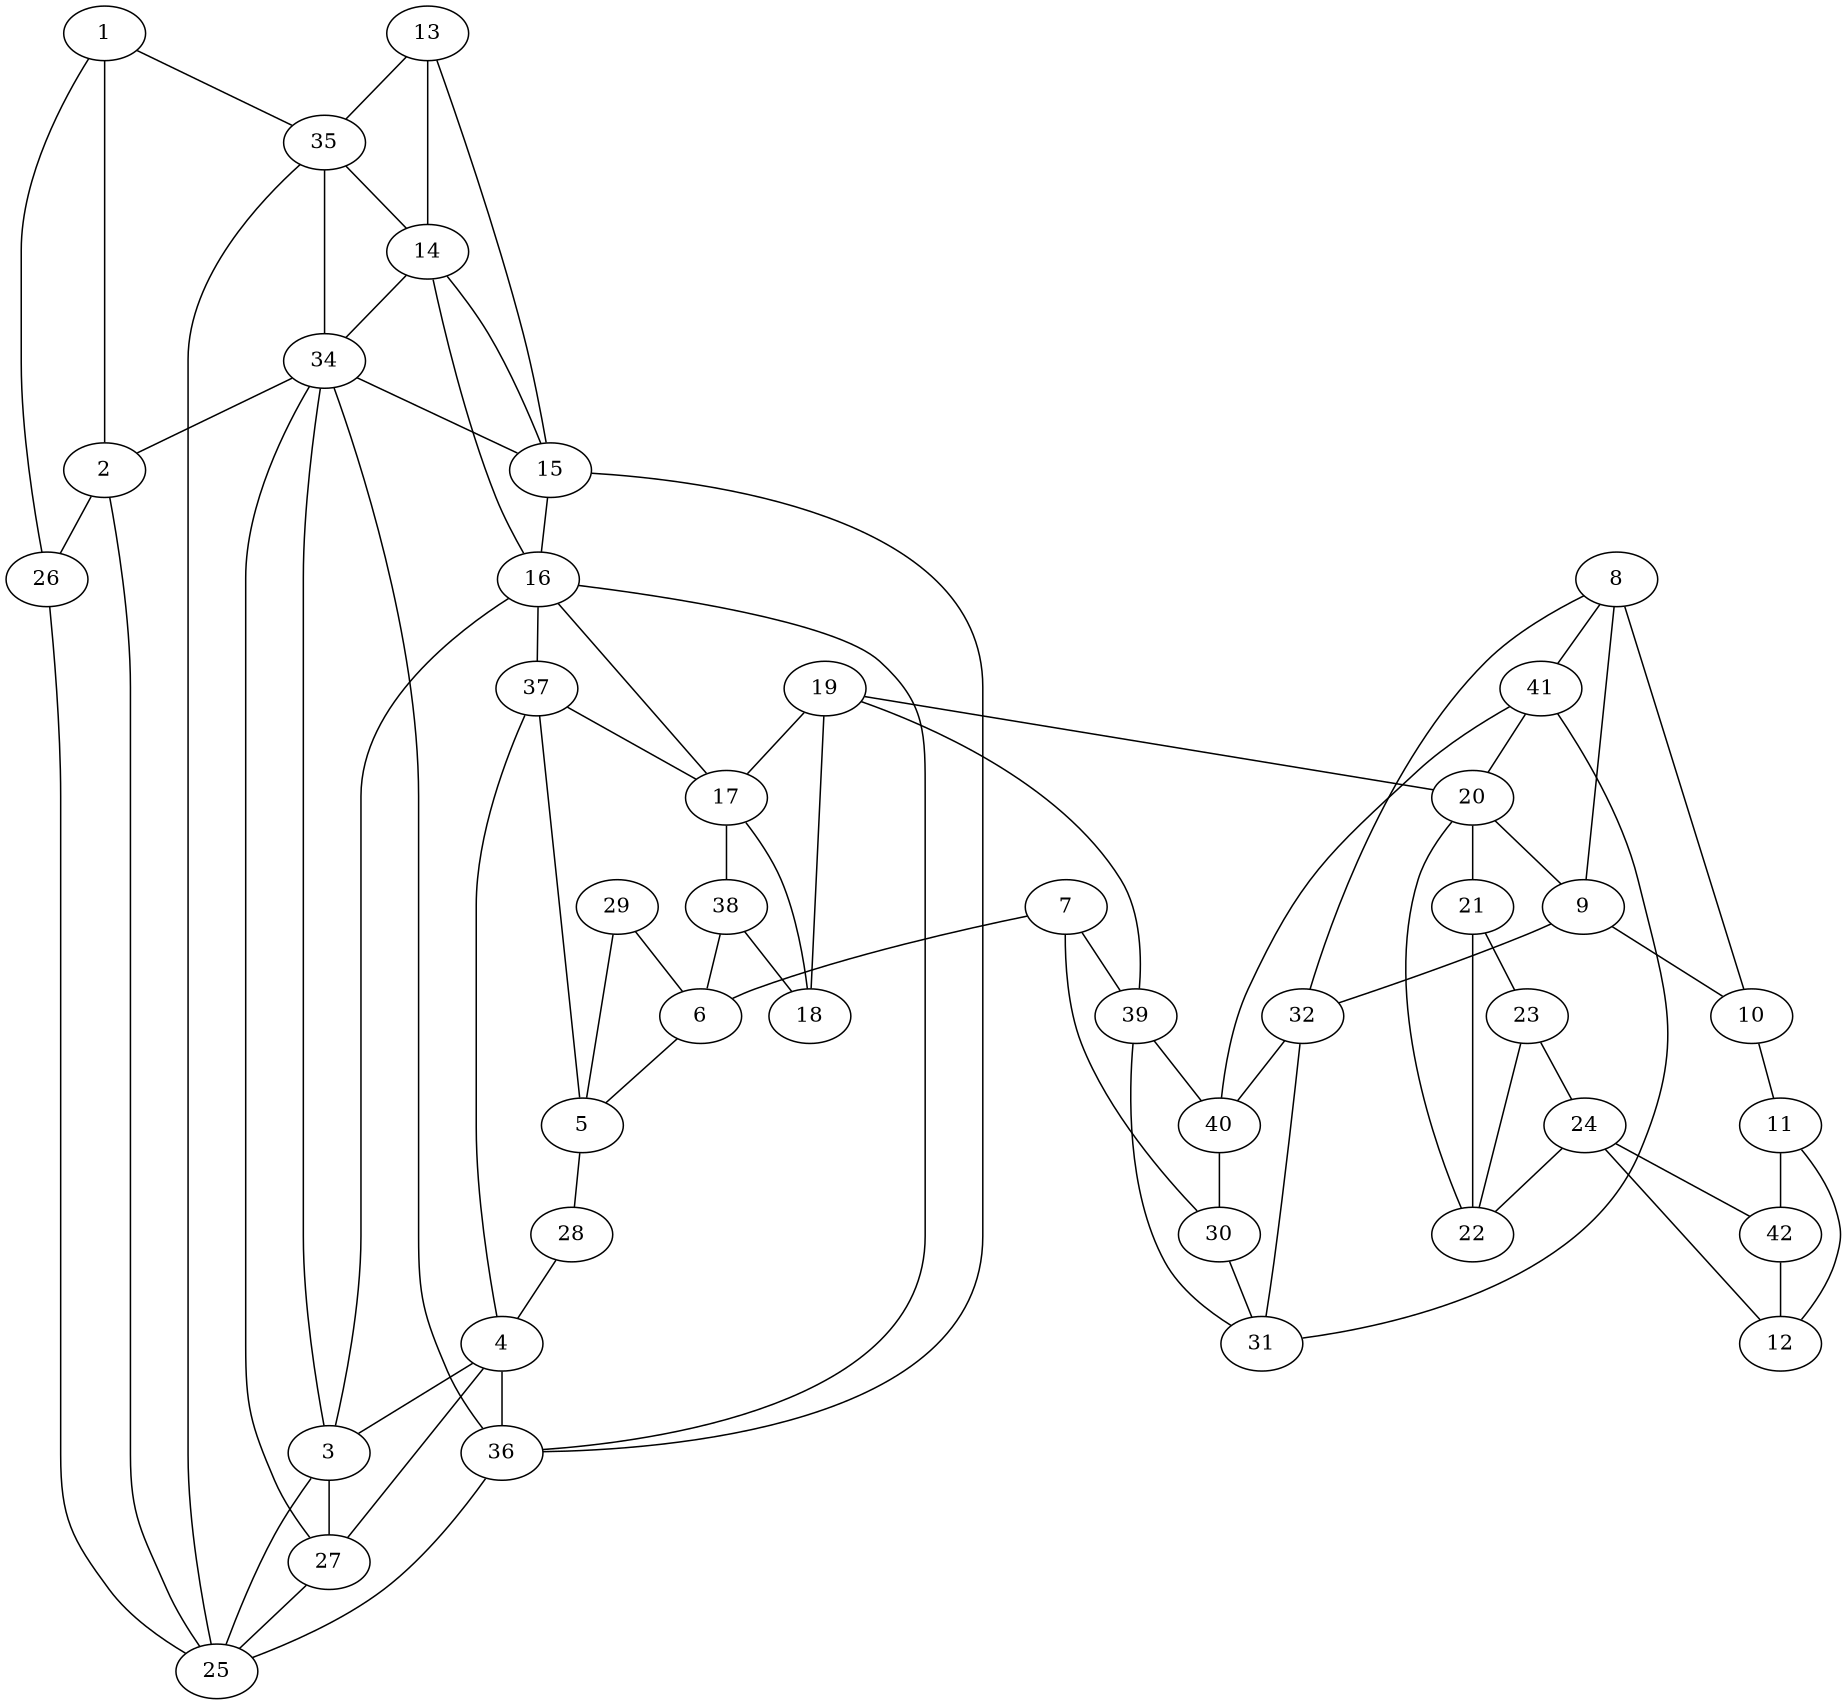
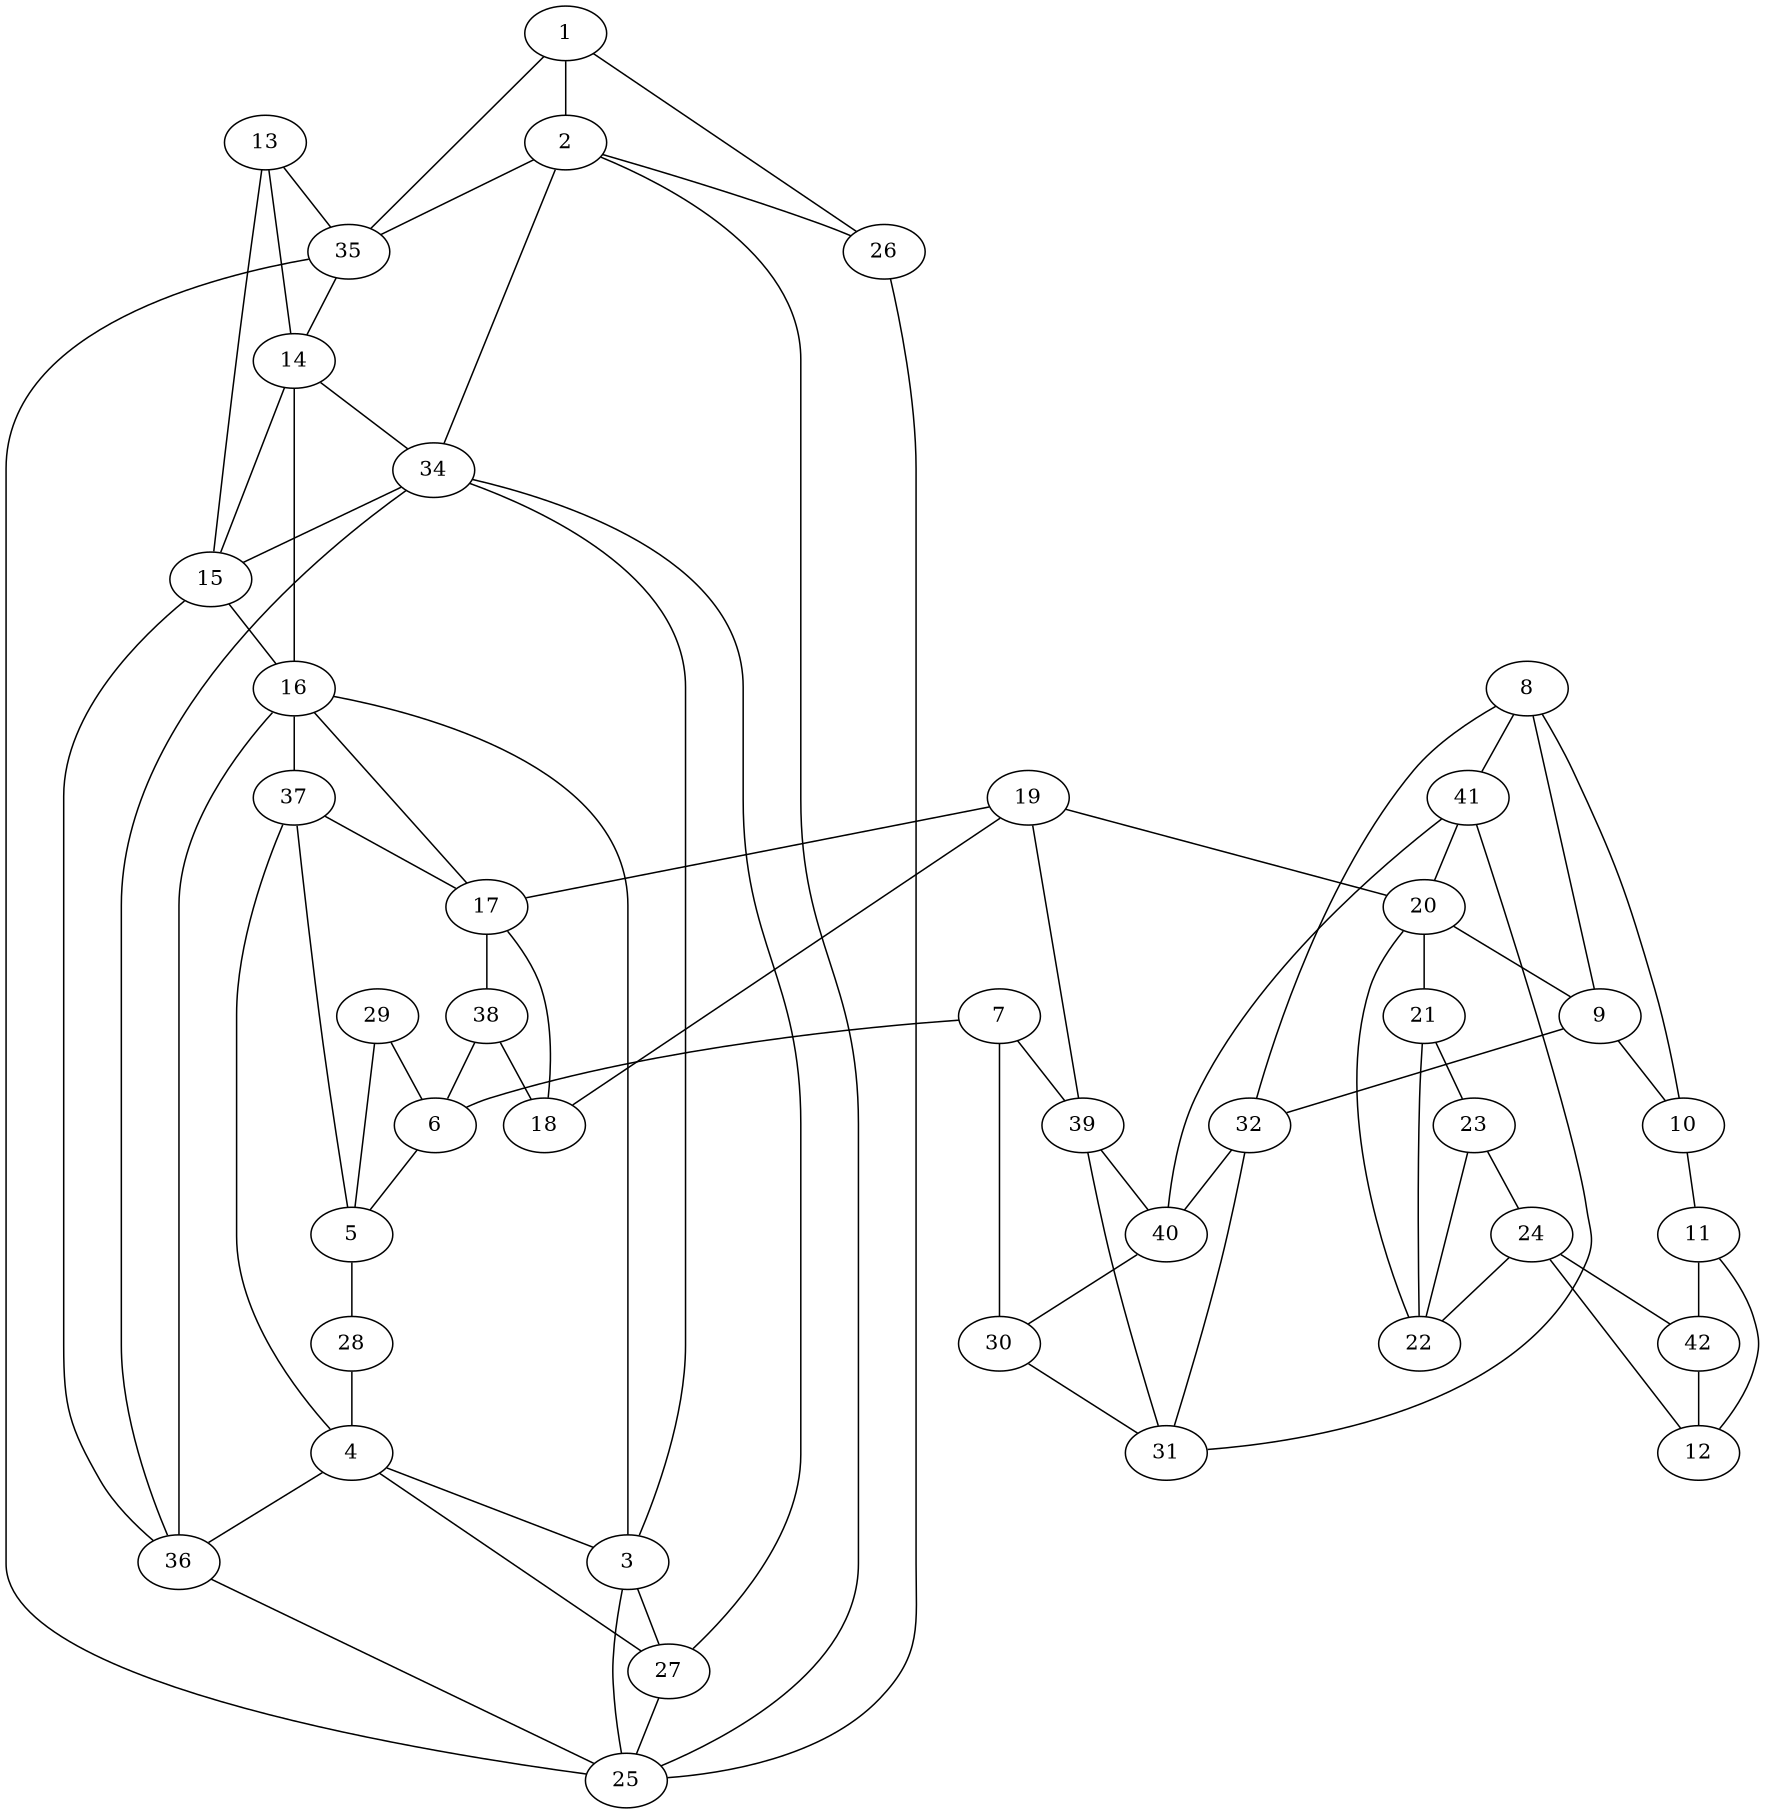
(325, 252) -> (457, 197)
